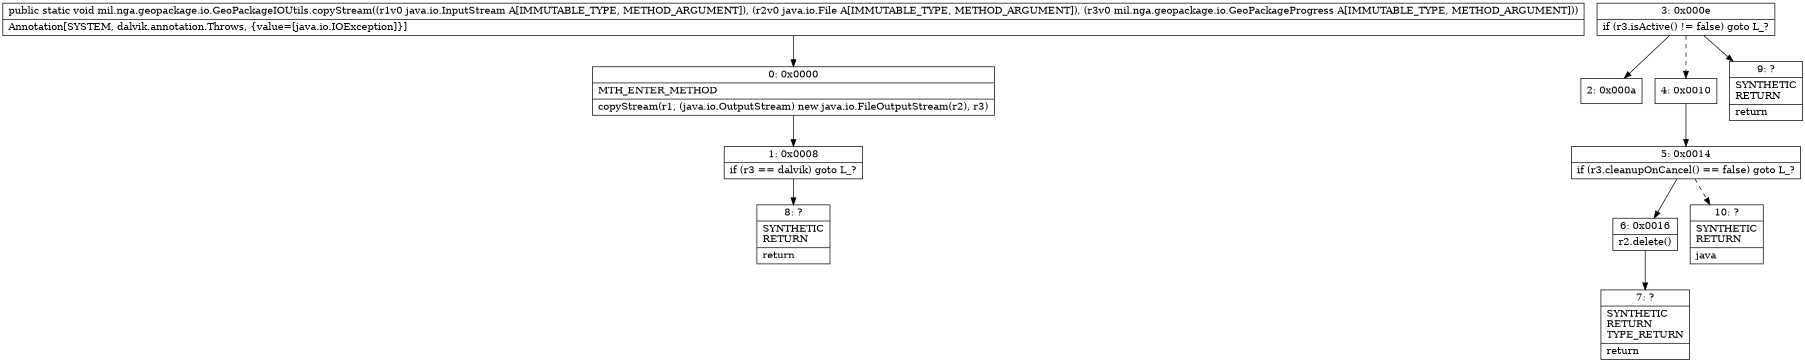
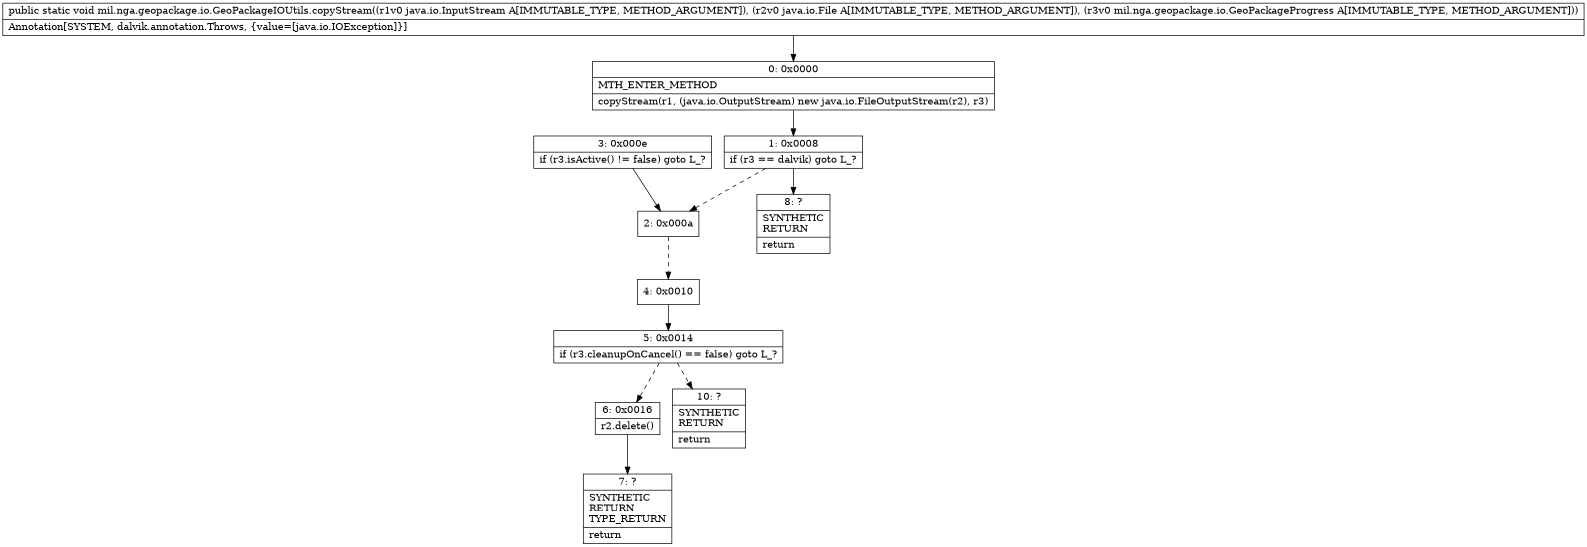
(1686, 53) -> (668, 254)
(1766, 91) -> none
none -> (731, 188)
(1667, 195) -> (650, 380)
(1706, 255) -> (694, 440)
